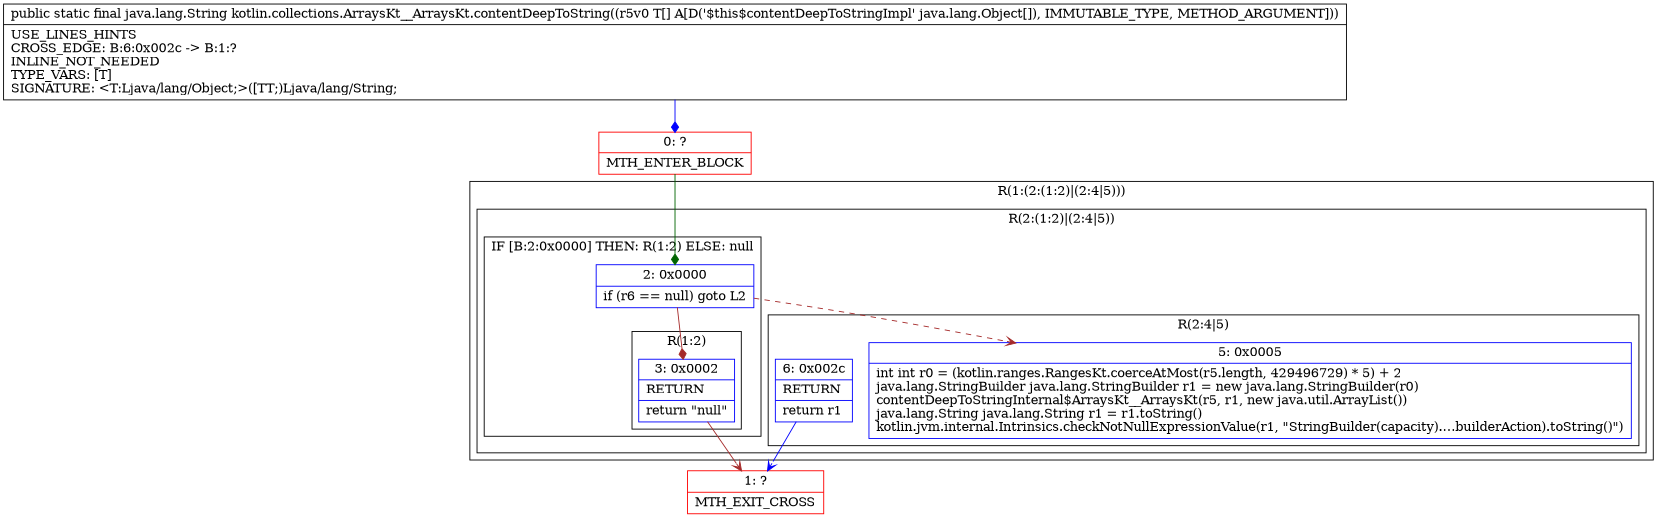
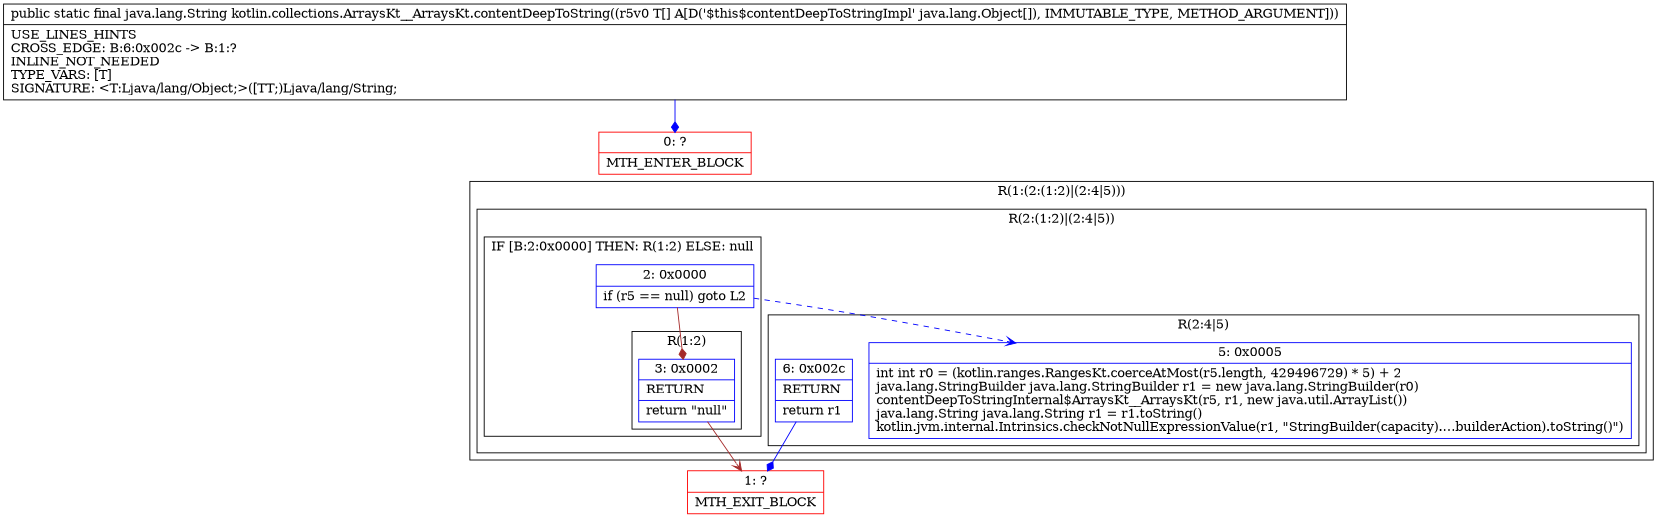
(675, 216) -> none
(675, 297) -> (675, 297)
(893, 321) -> (893, 321)
(786, 440) -> (786, 440)
(755, 503) -> (756, 503)
